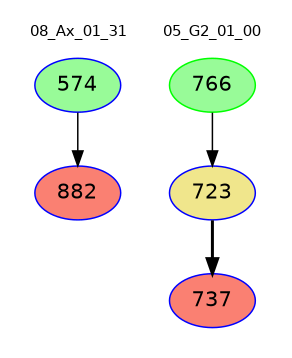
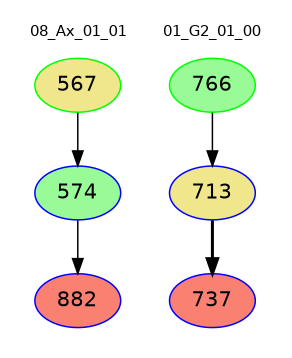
(79, 32) -> (79, 32)
(212, 32) -> (212, 32)
none -> (78, 85)
(212, 193) -> (212, 193)
